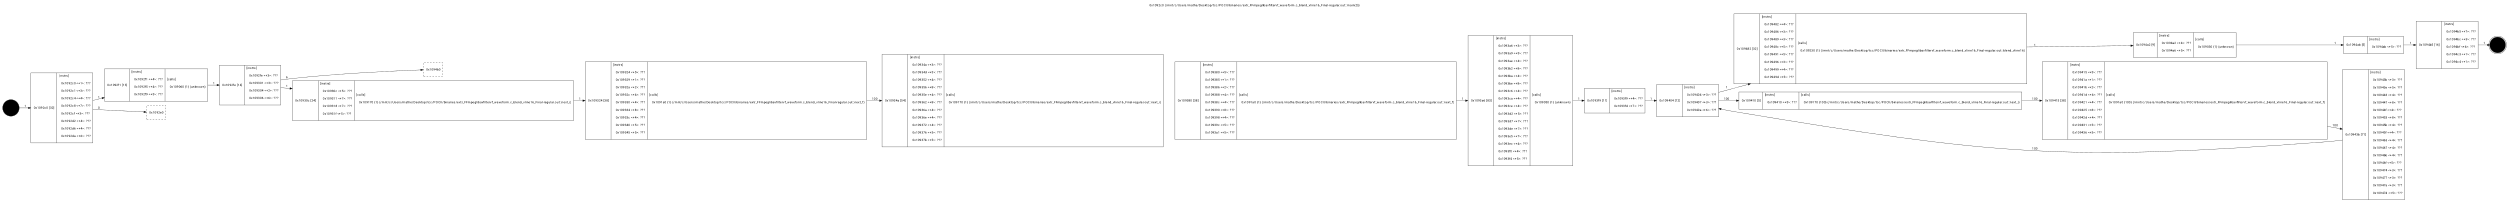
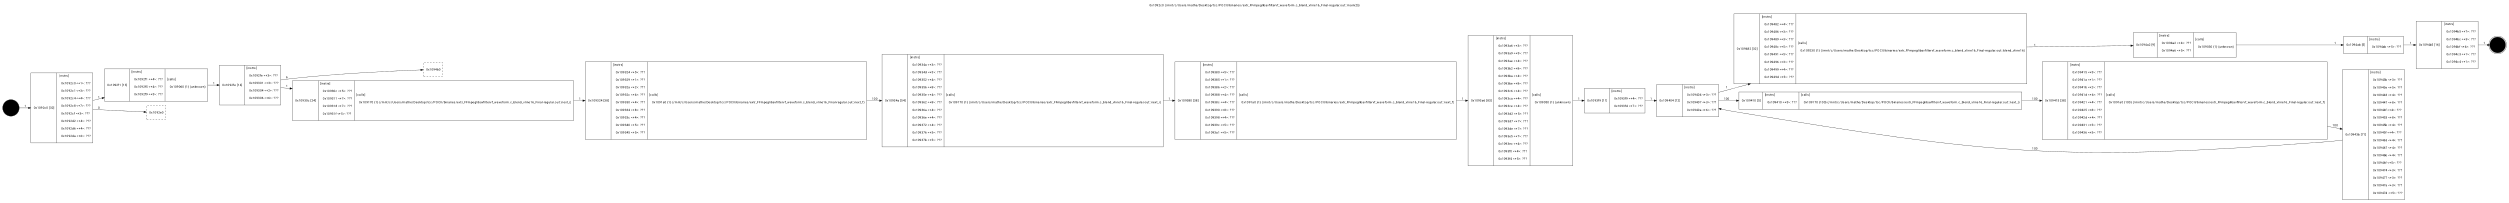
none -> (1168, 101)
